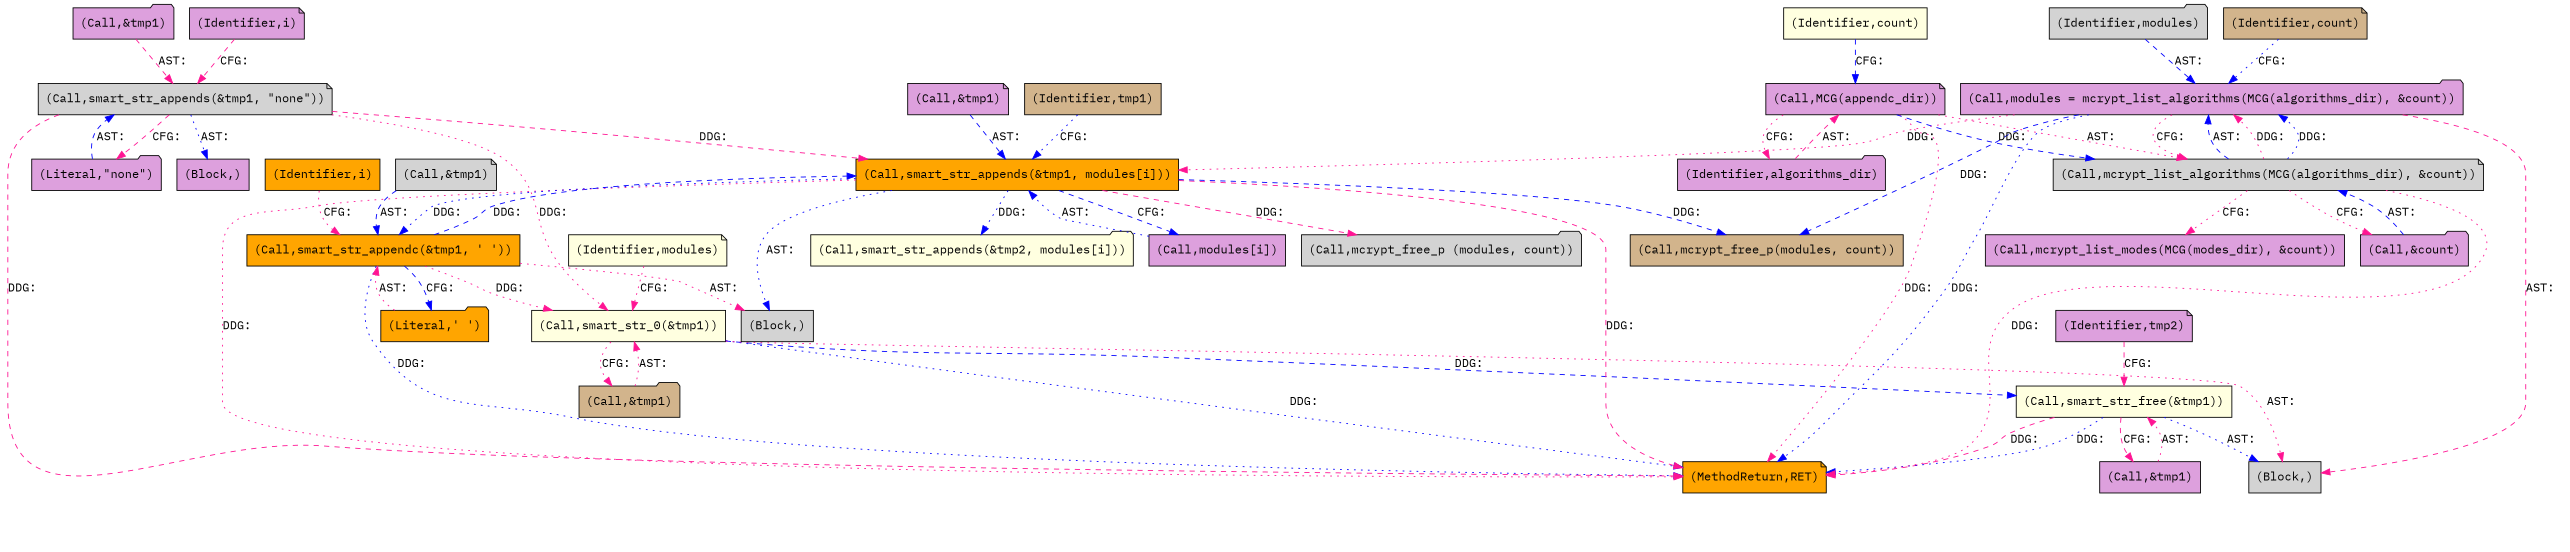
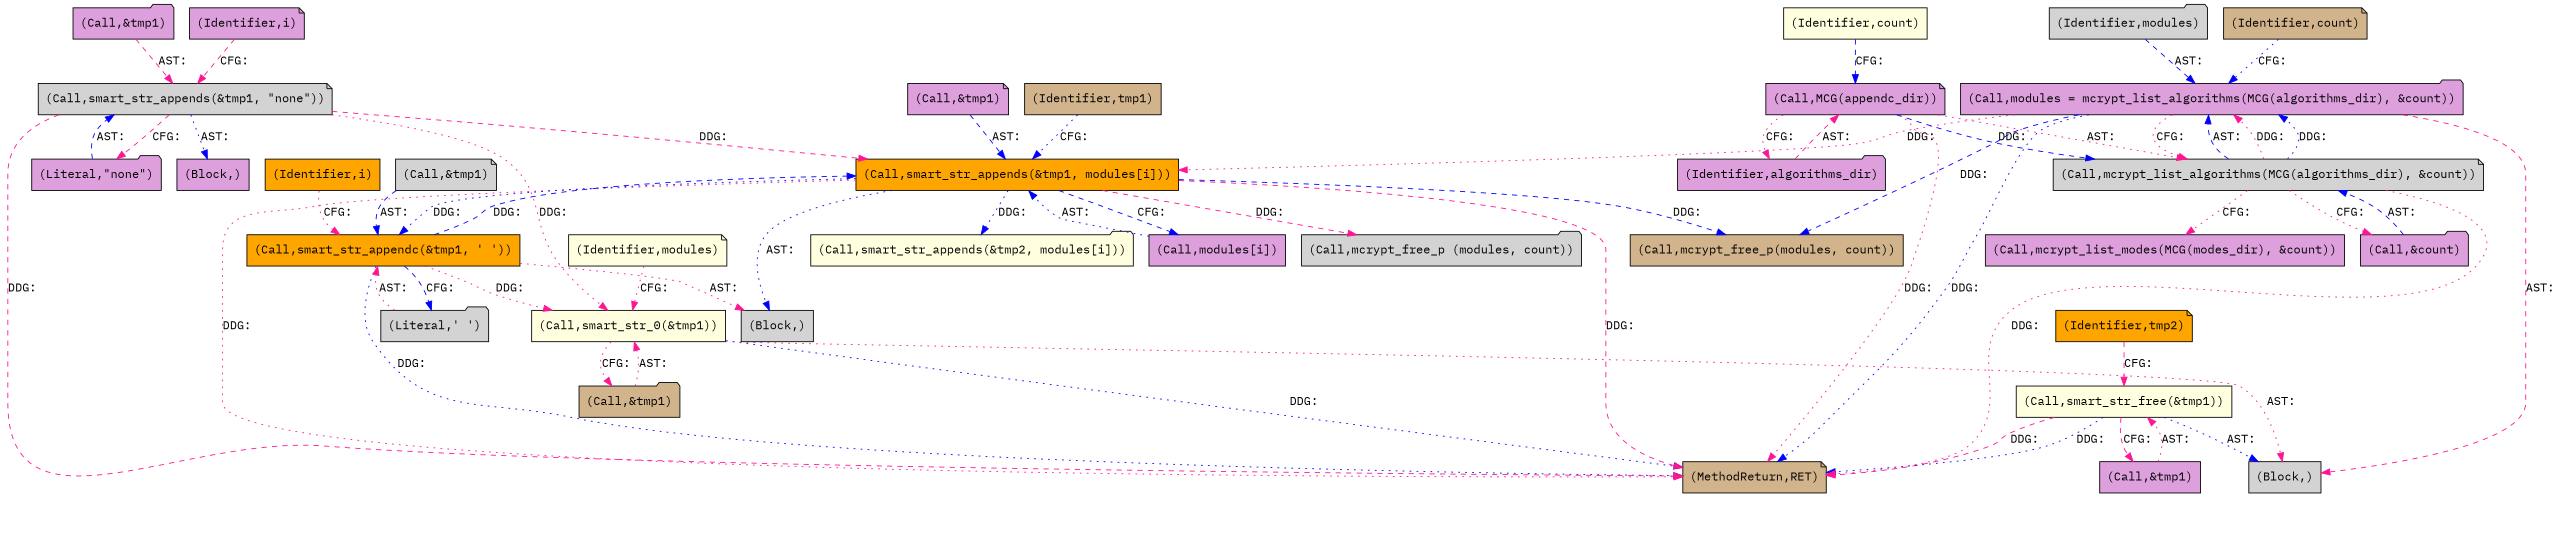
(435, 326) -> (435, 326)
(2124, 326) -> (2124, 326)
(1367, 366) -> none
(1755, 477) -> (1755, 477)
